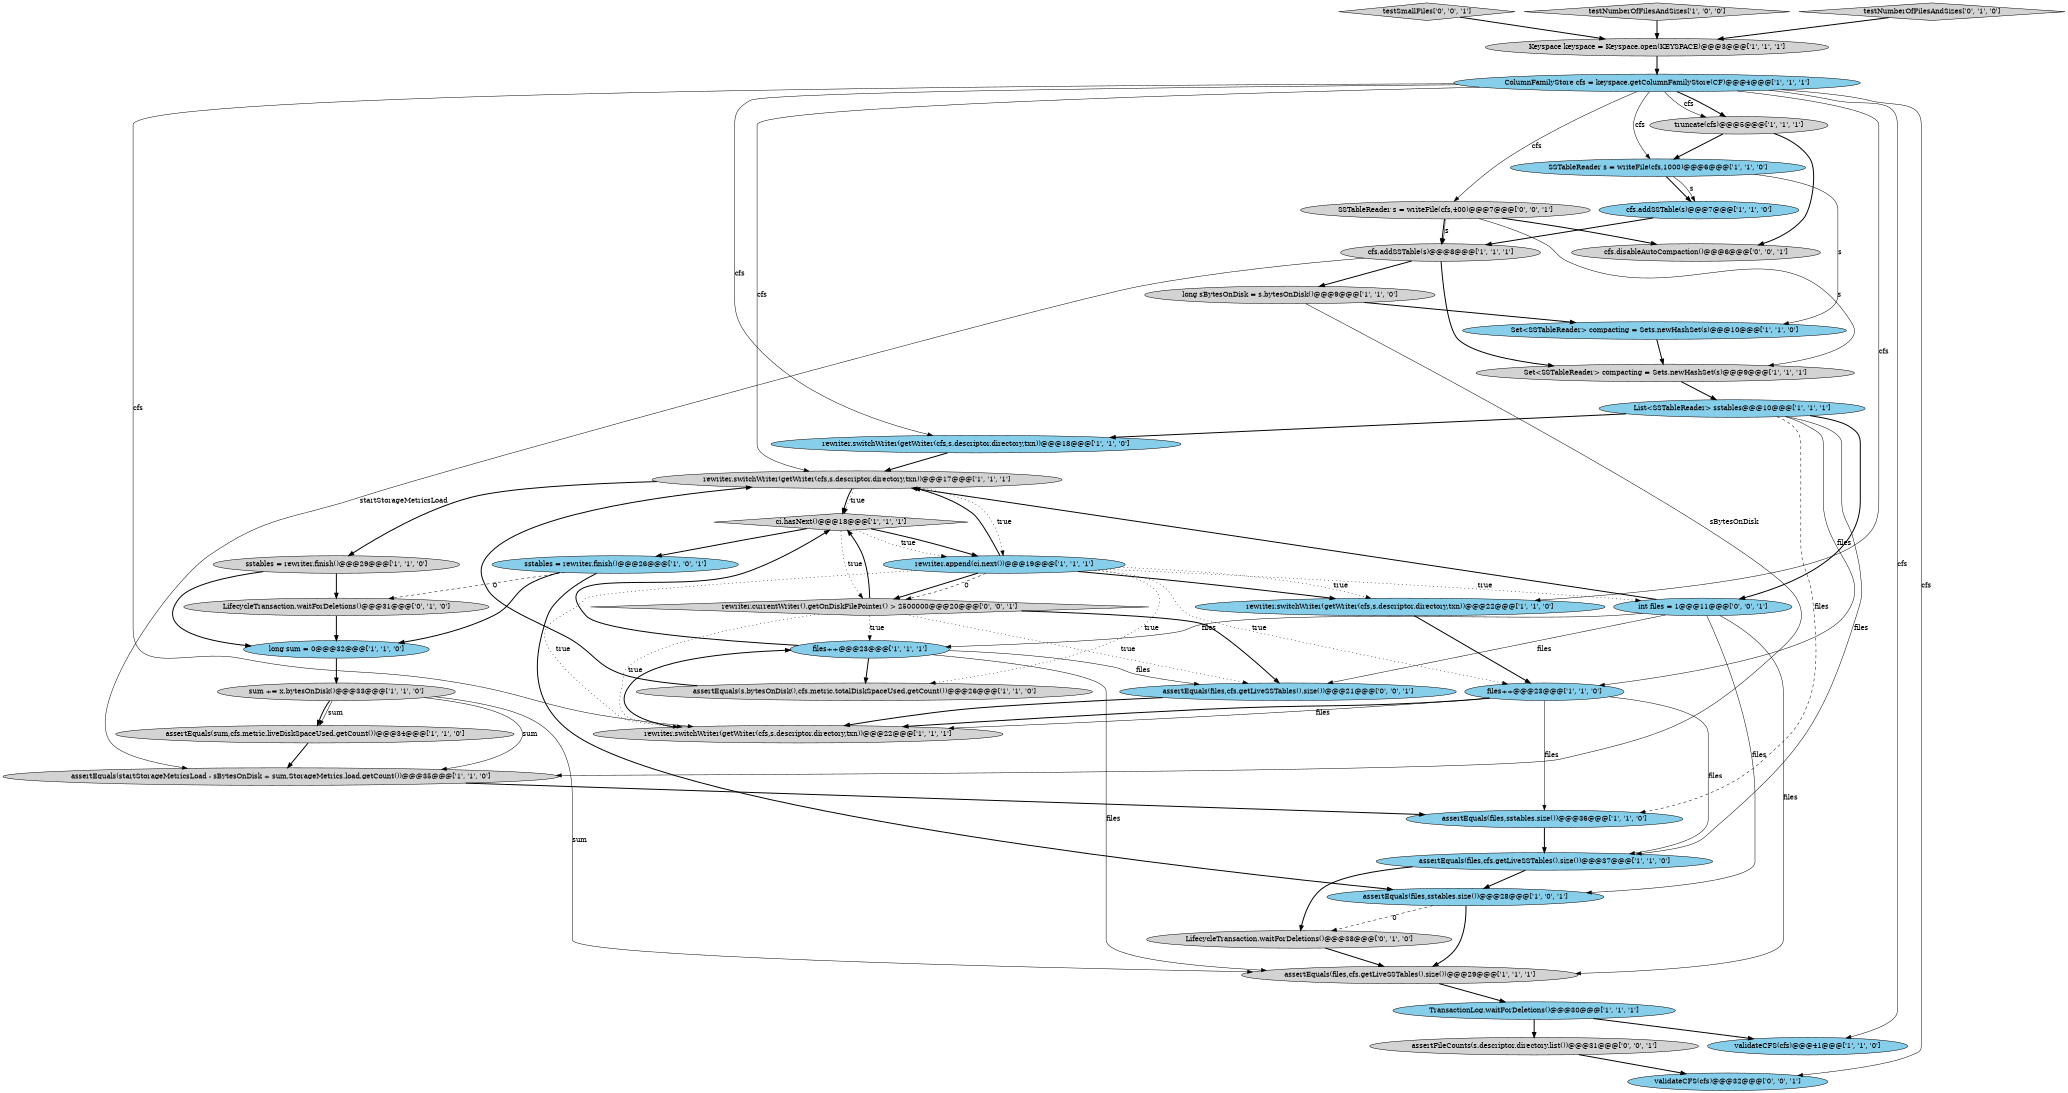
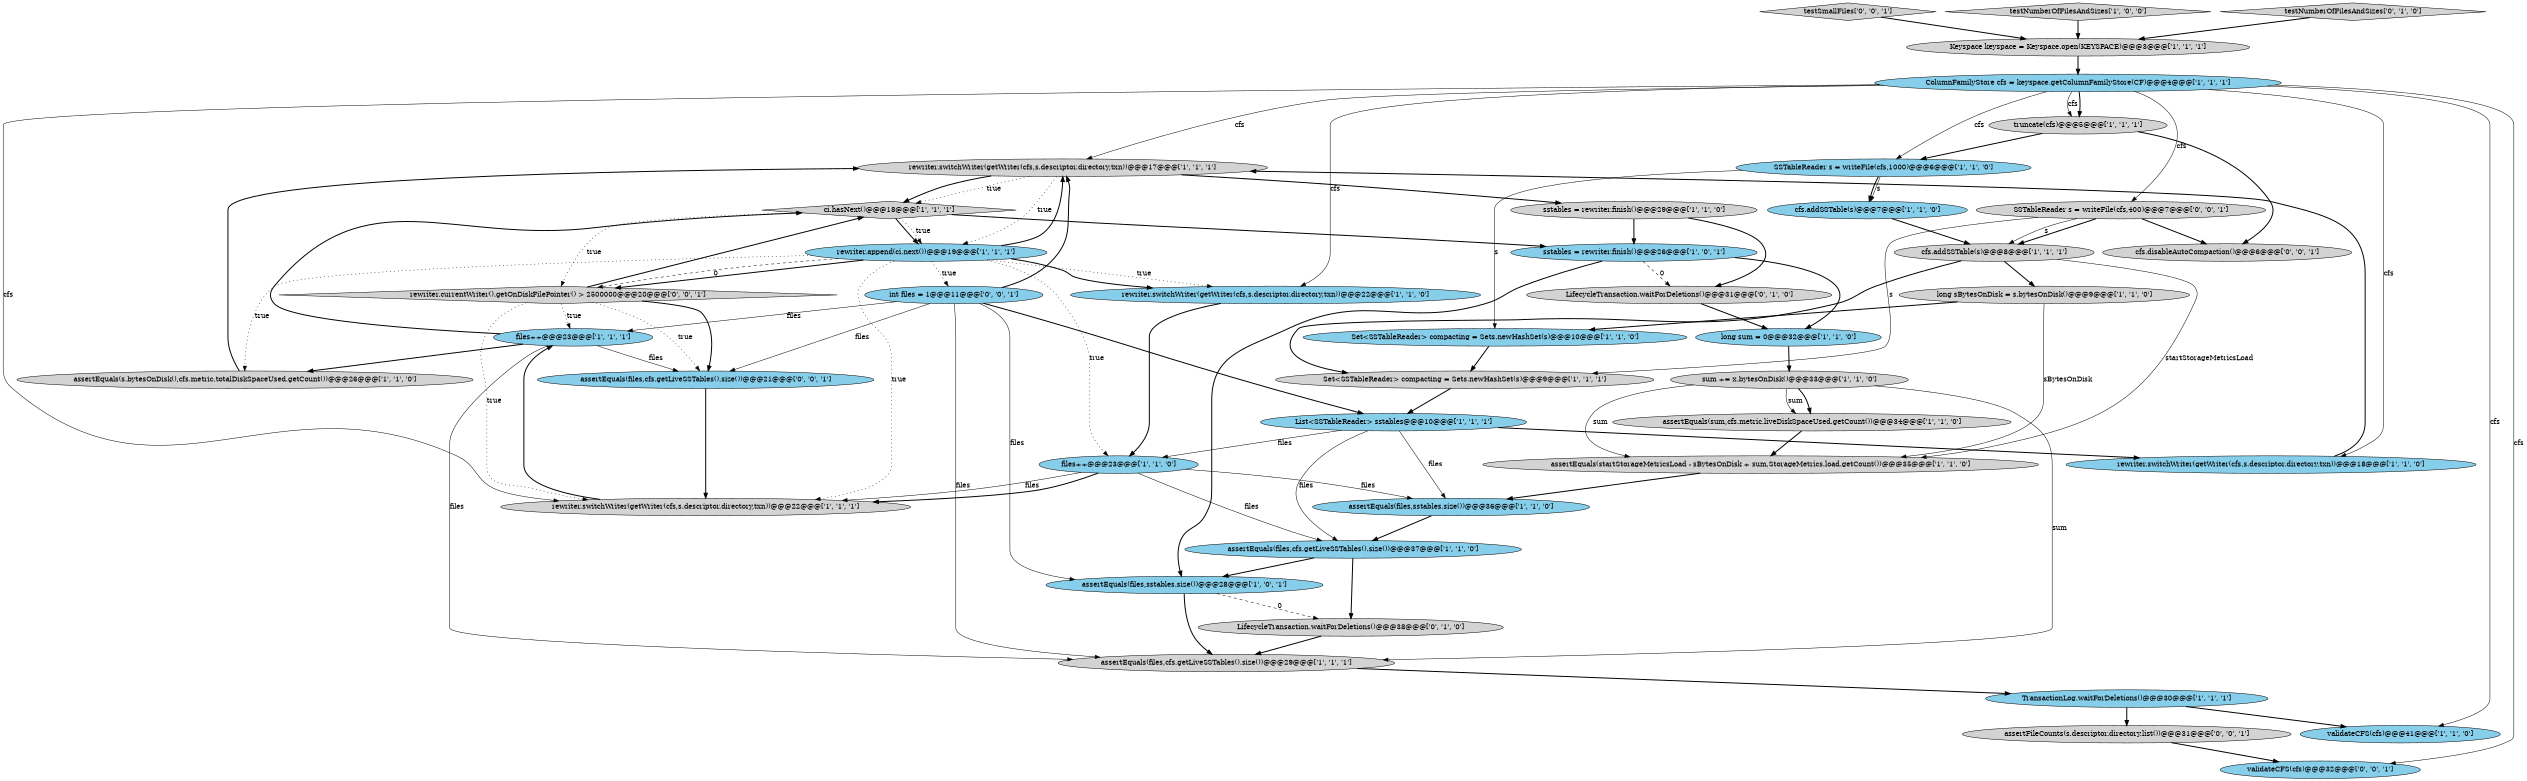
(1857, 522) -> (1170, 359)
(176, 604) -> (1634, 229)
(1816, 656) -> (1421, 463)
